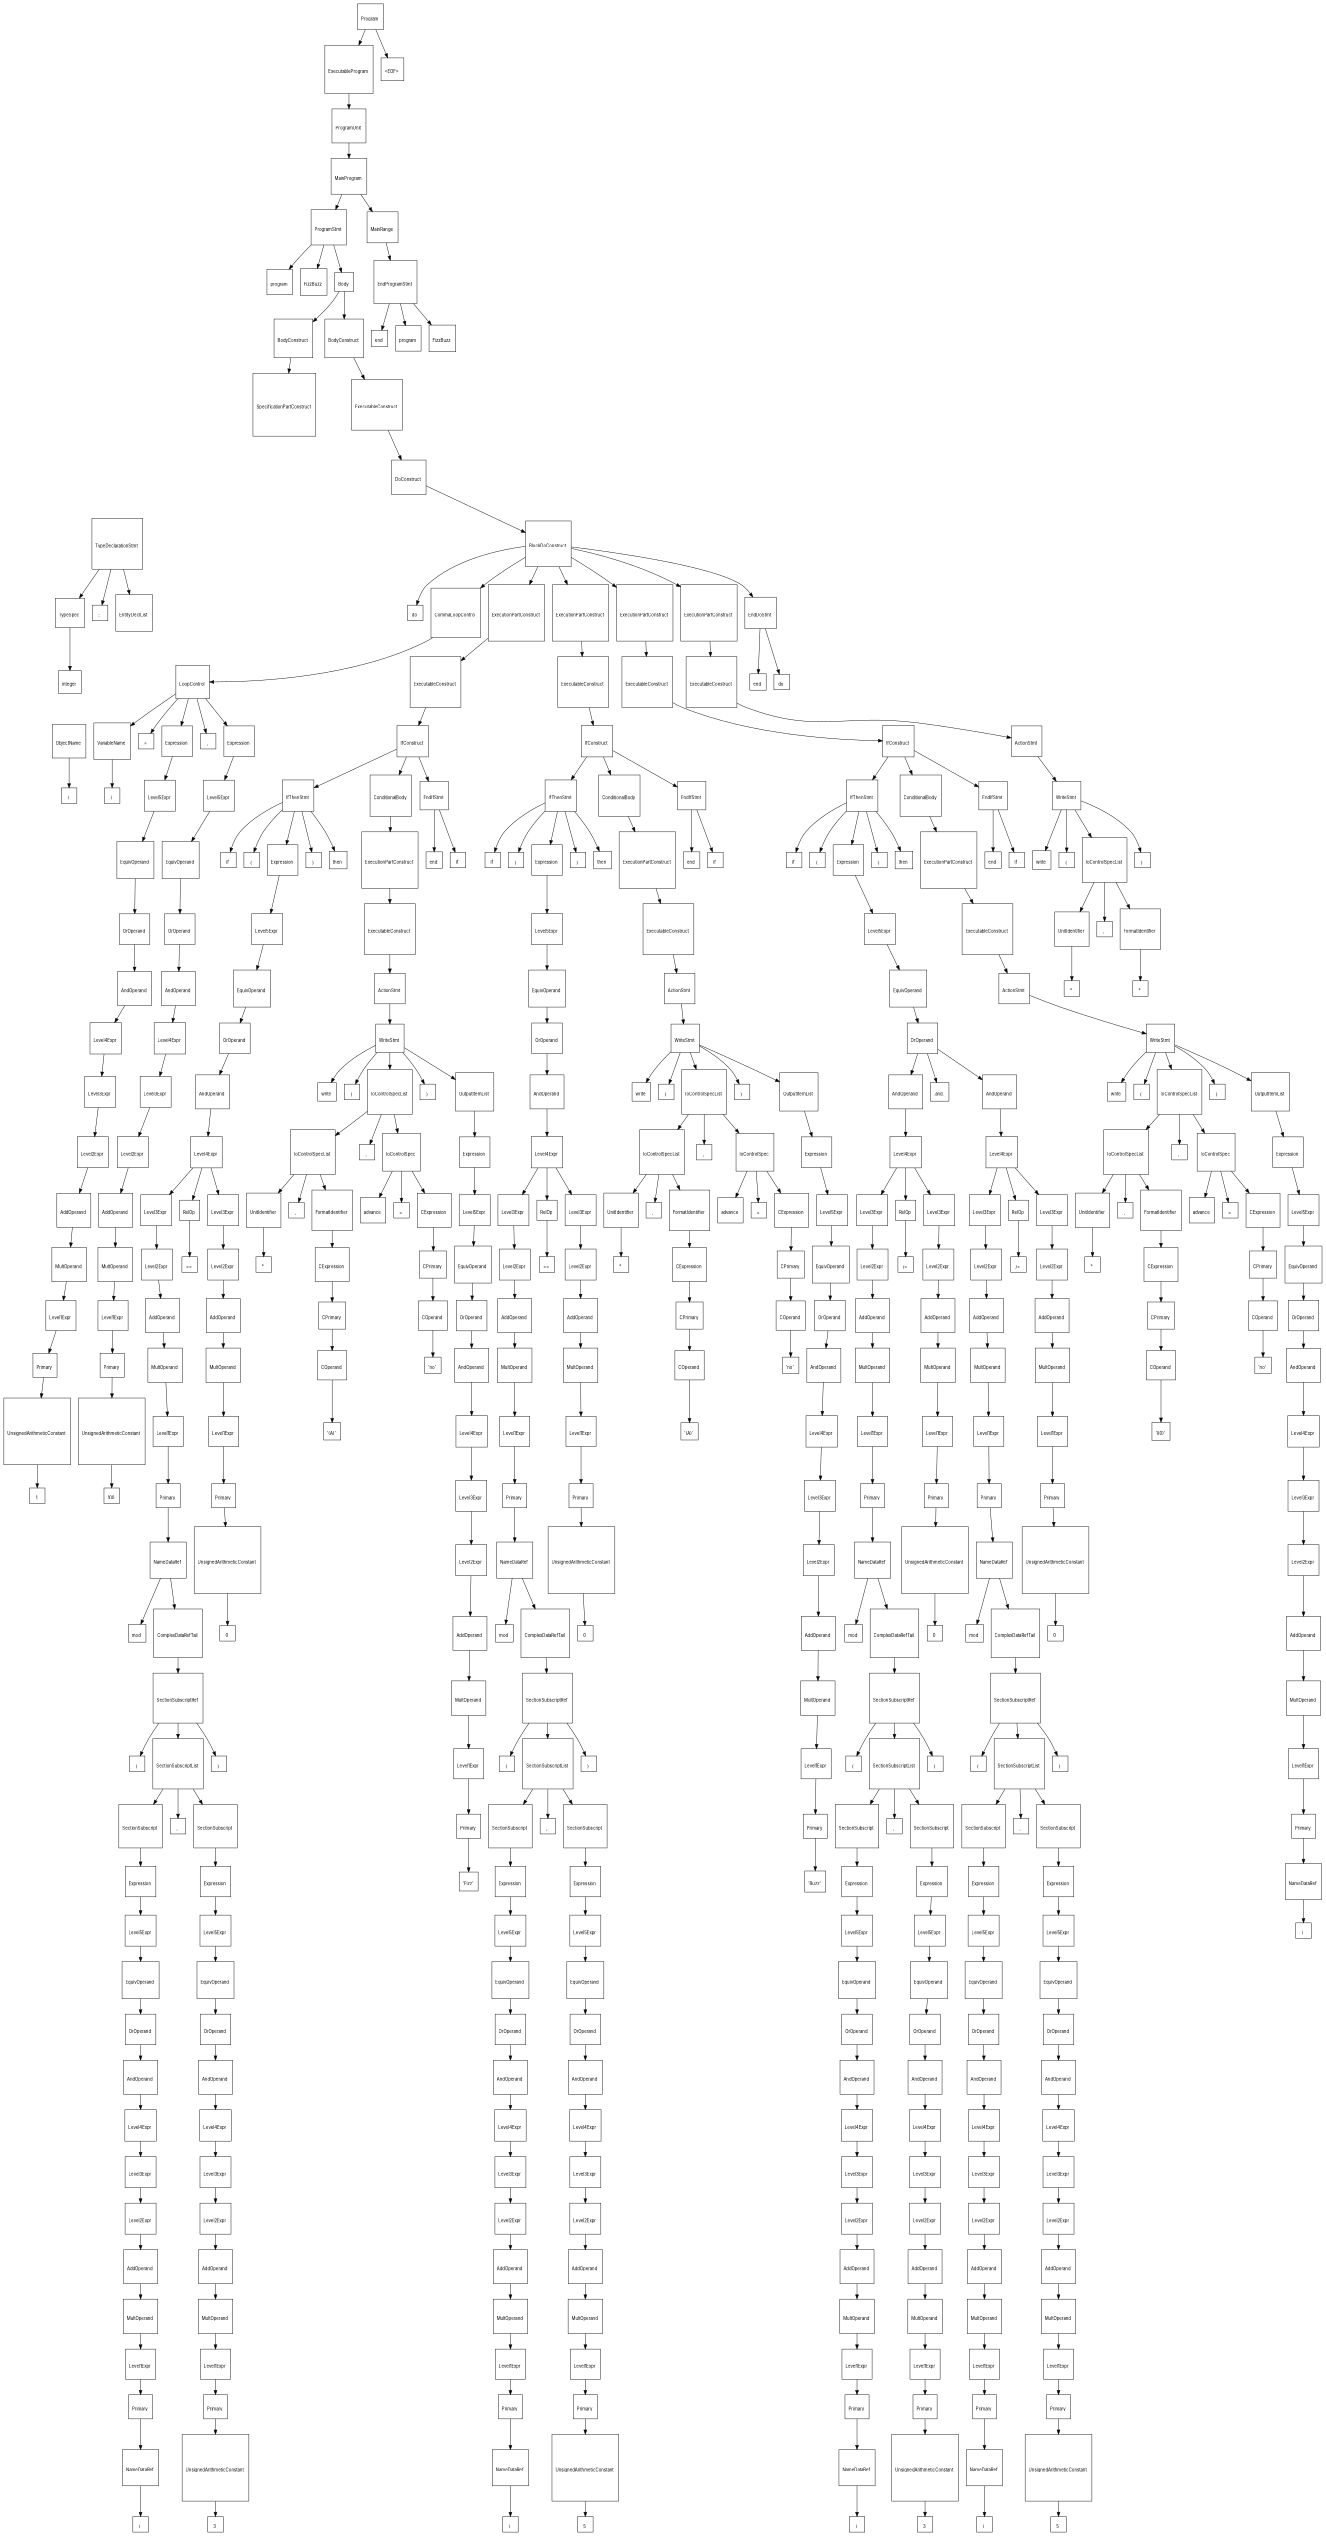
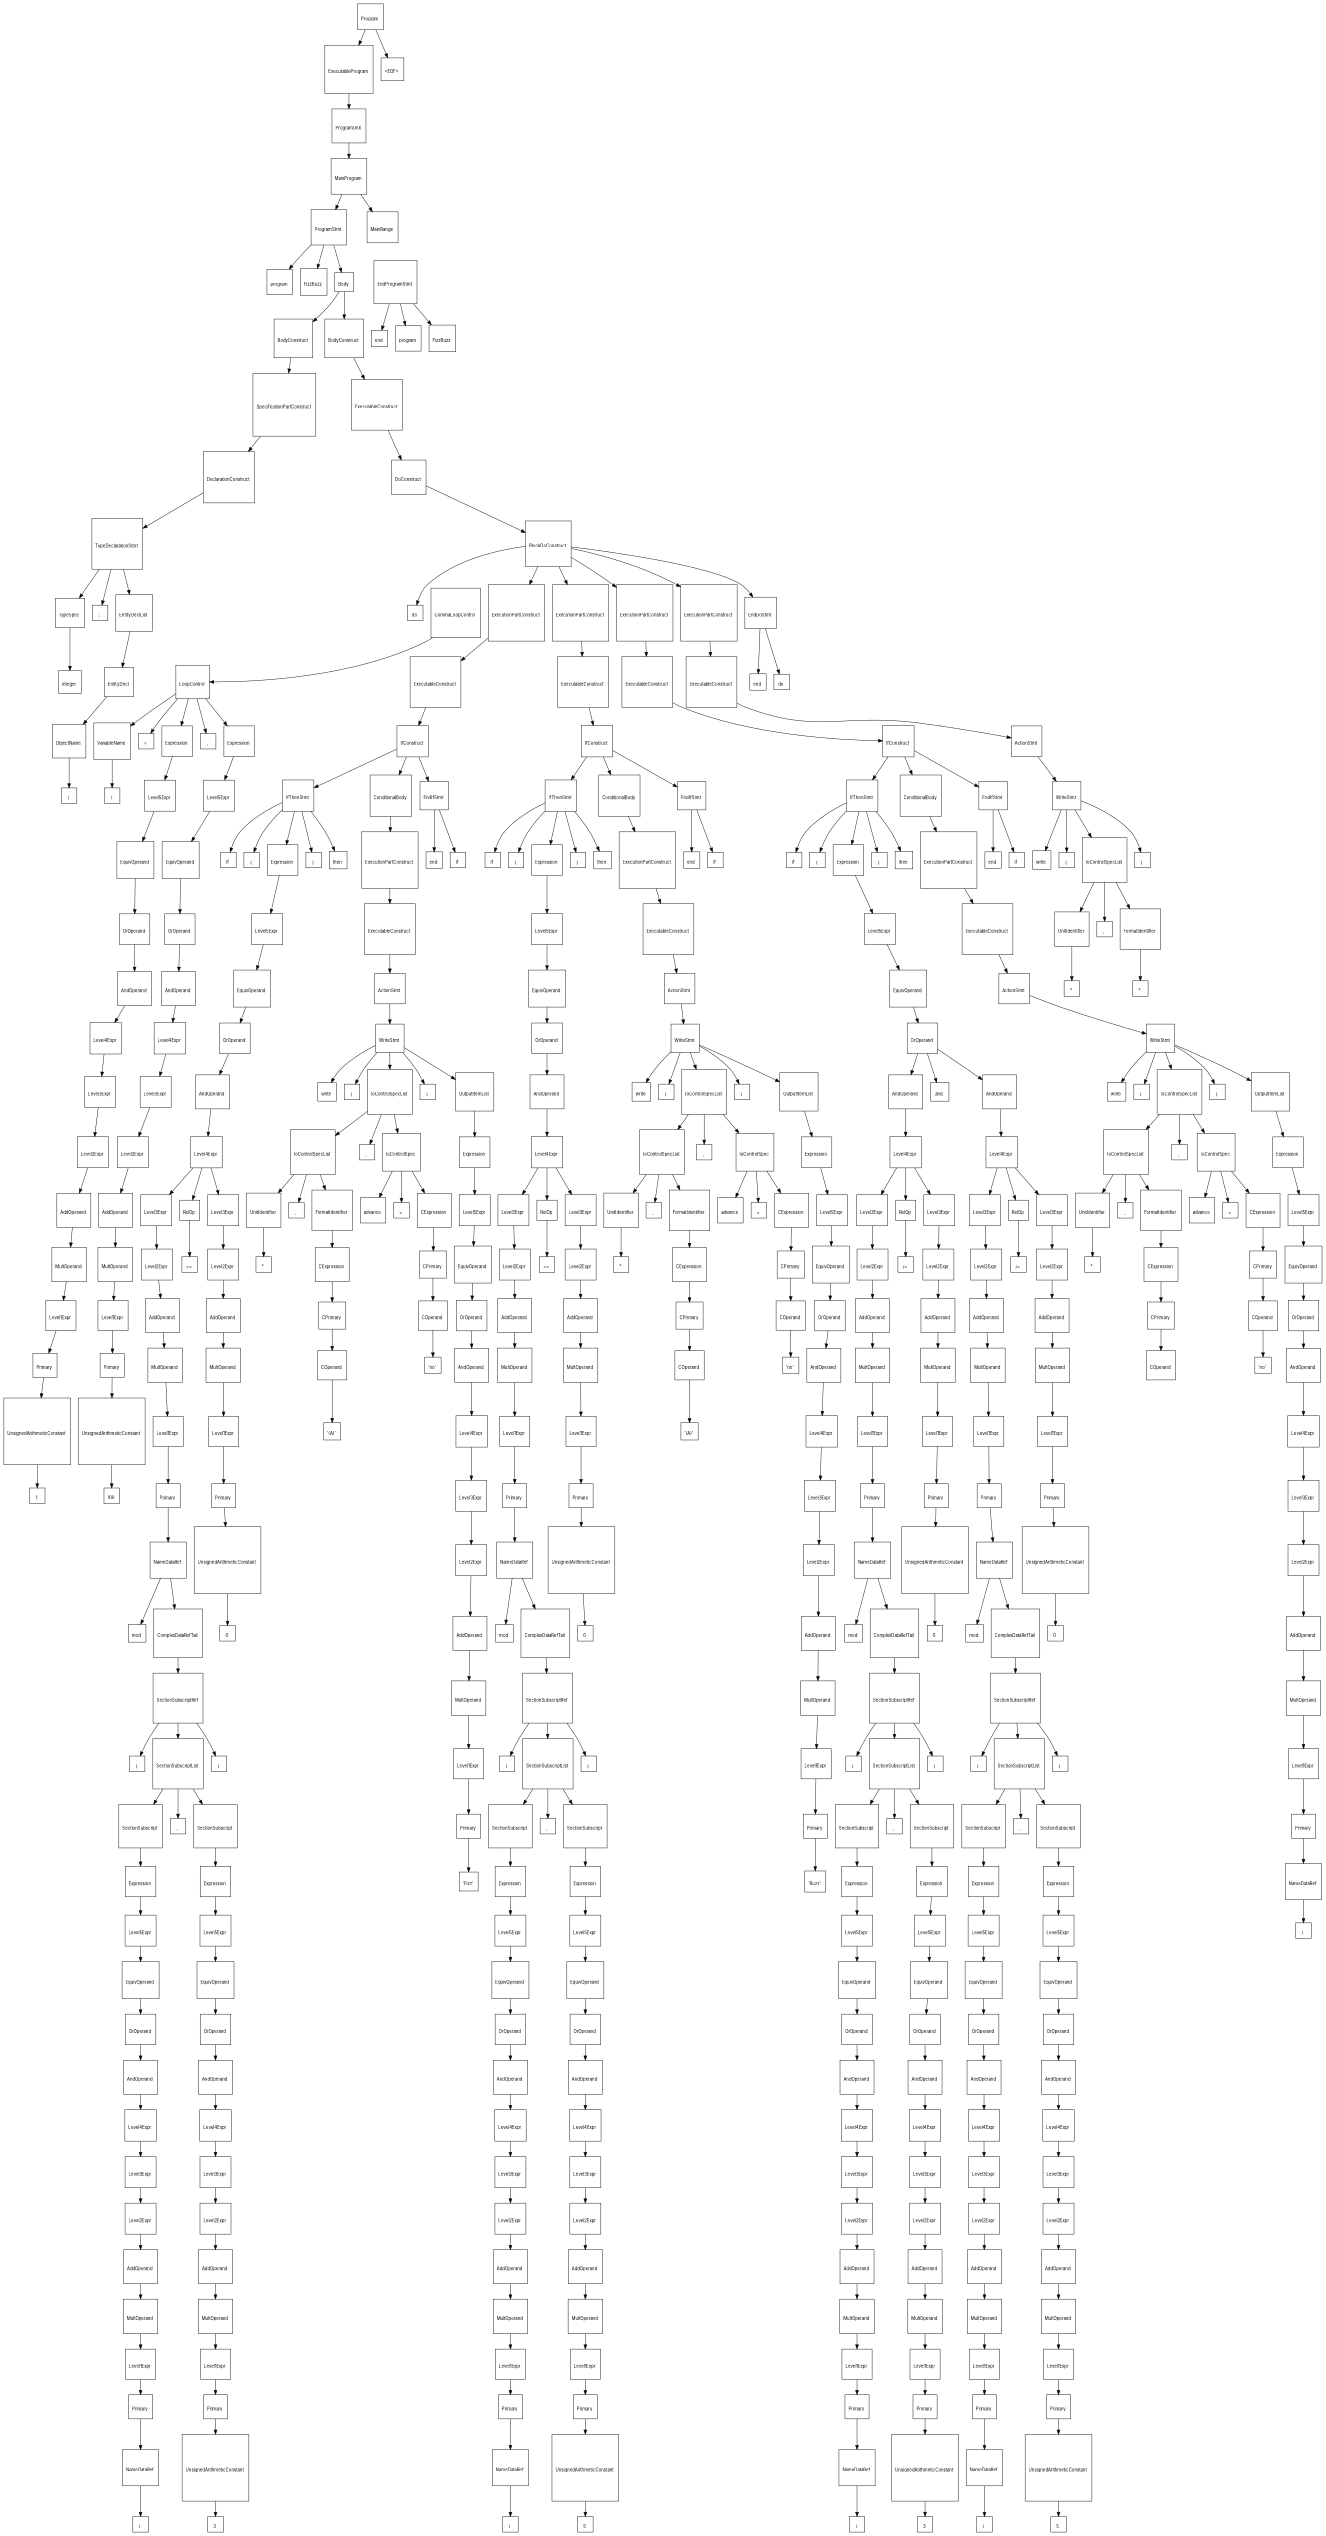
(388, 249) -> none
none -> (229, 477)
(504, 571) -> none
none -> (119, 682)
(1161, 1431) -> none
